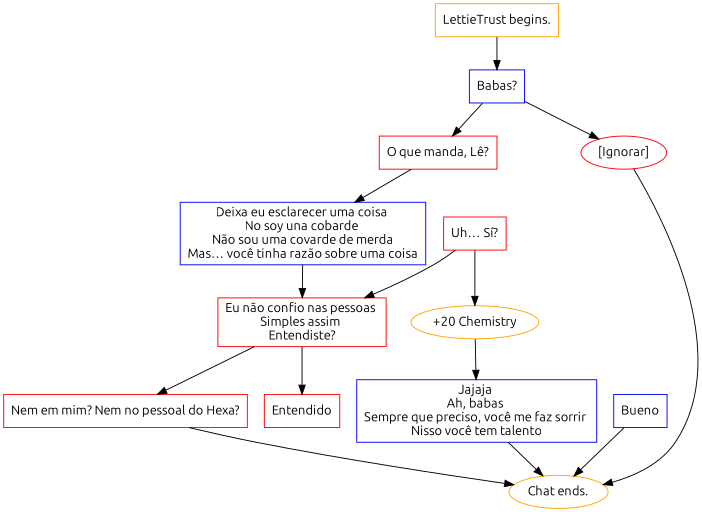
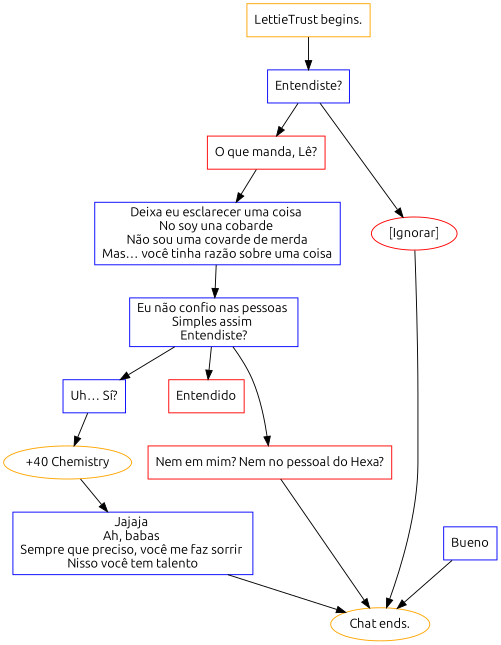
(497, 86) -> (309, 86)
(475, 234) -> (94, 396)
(416, 274) -> (152, 361)
(302, 322) -> (214, 322)
(475, 322) -> (68, 462)
